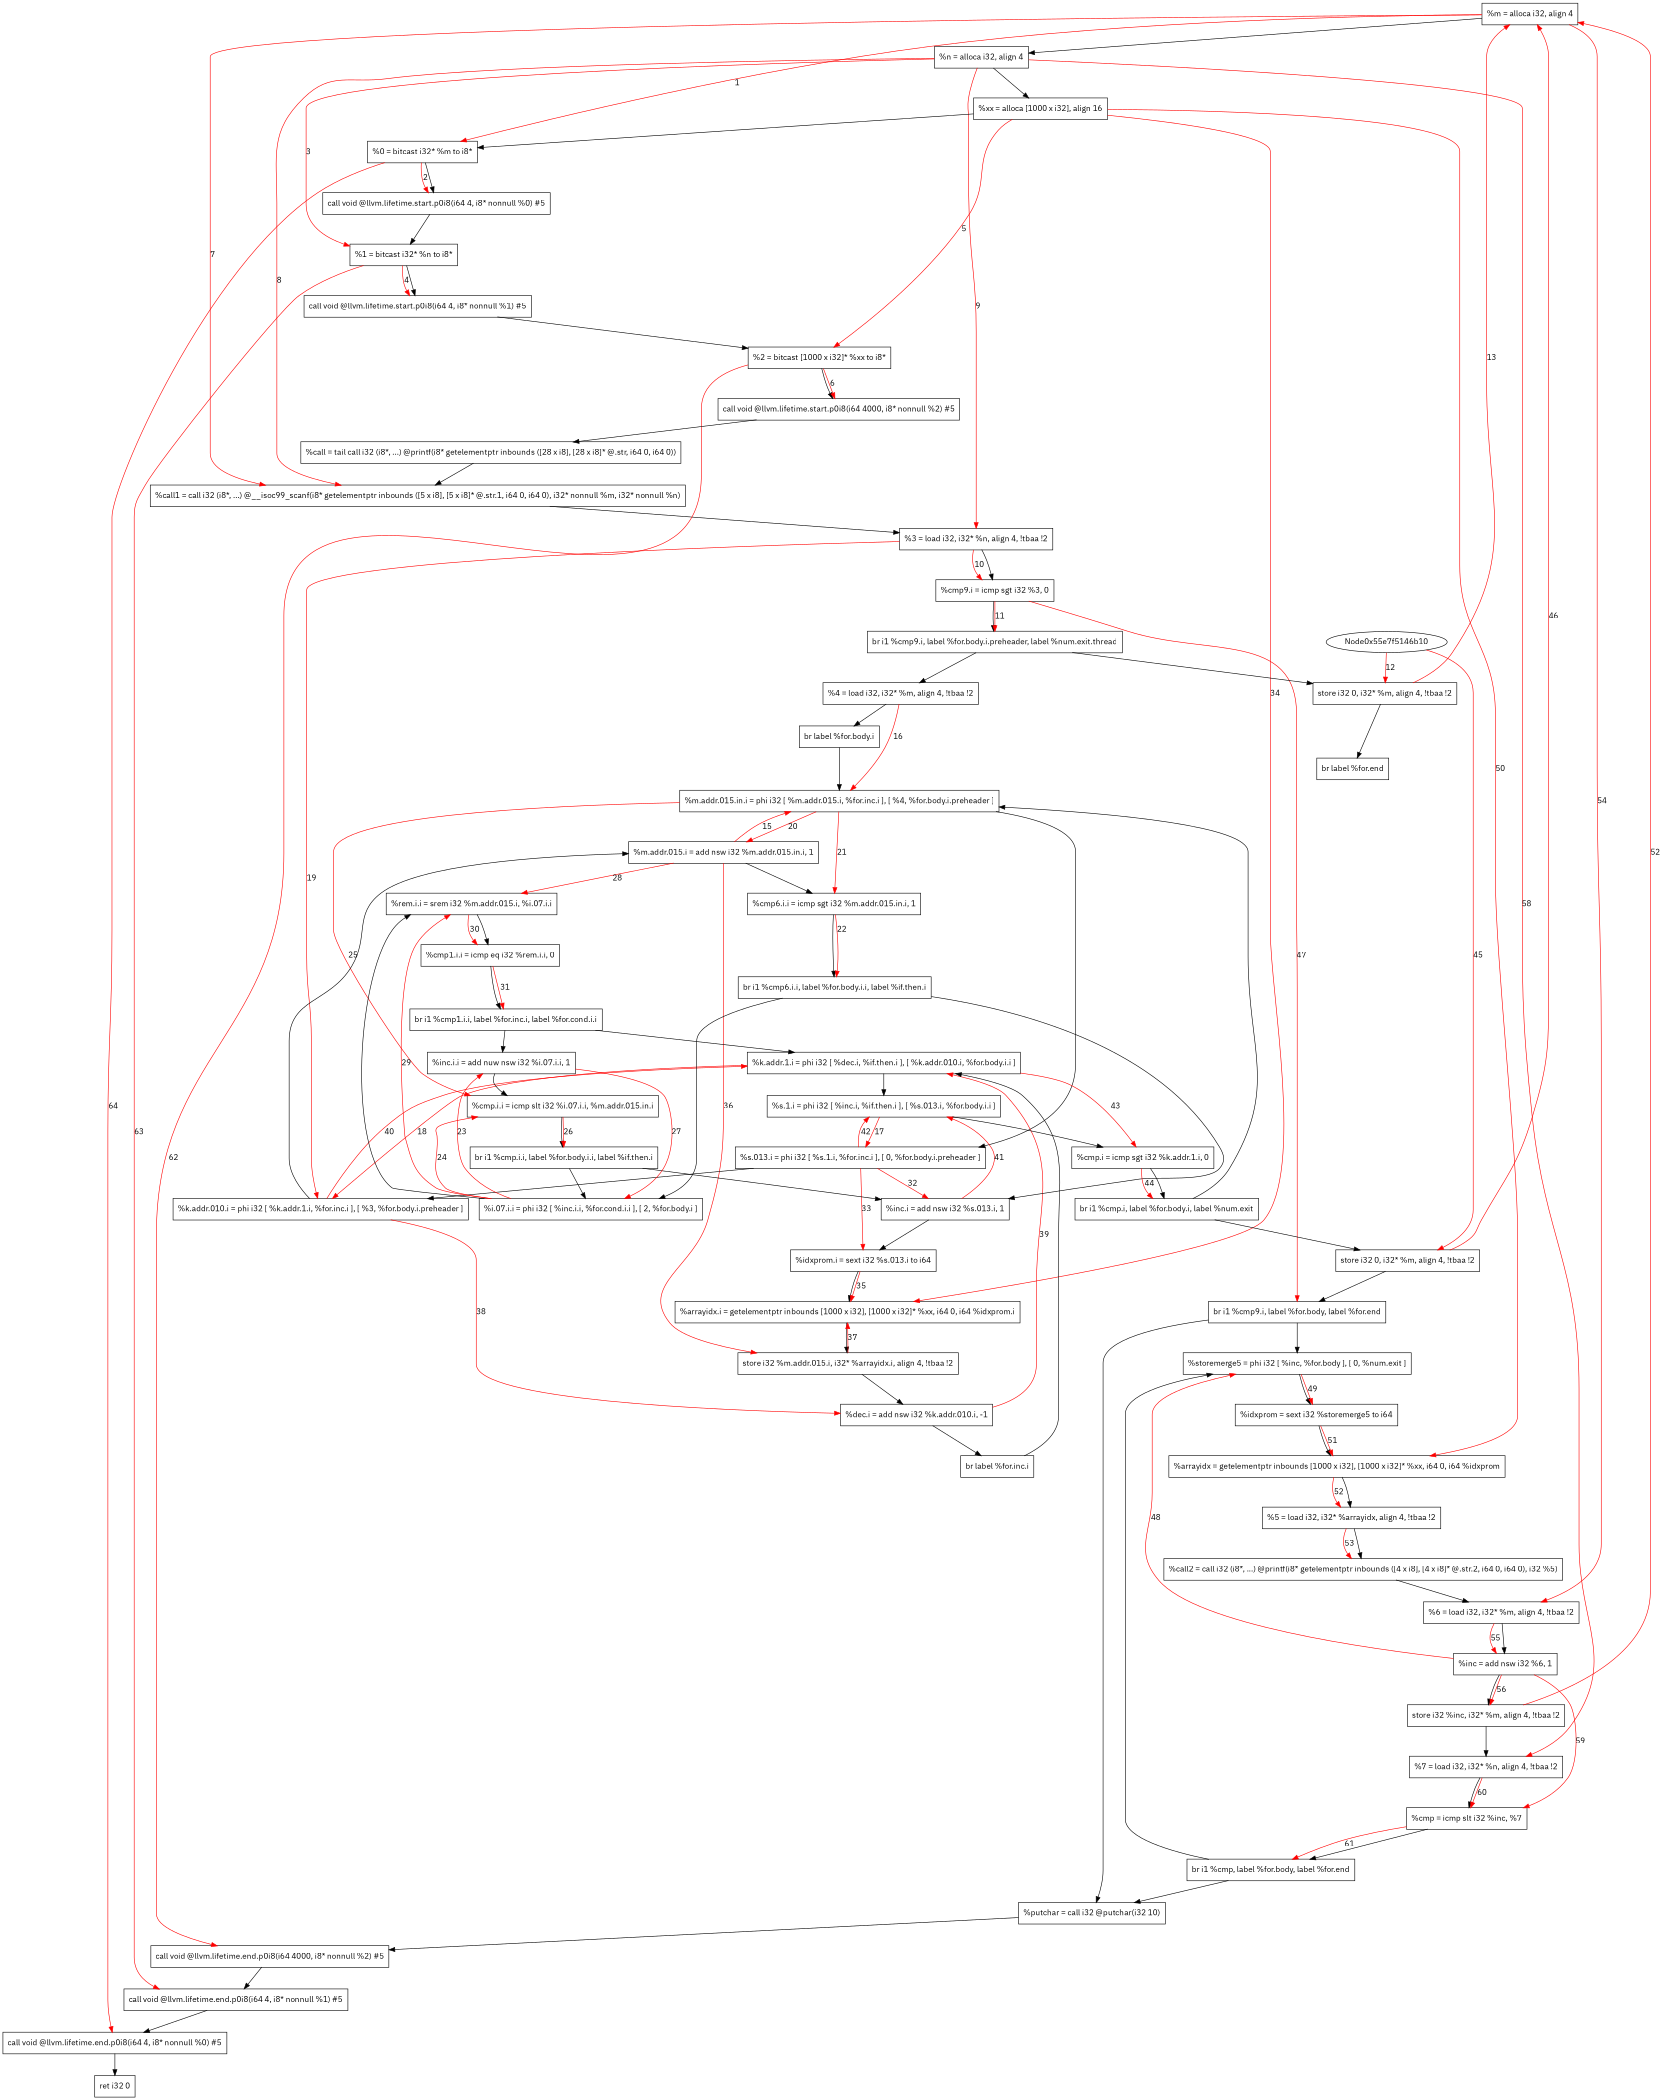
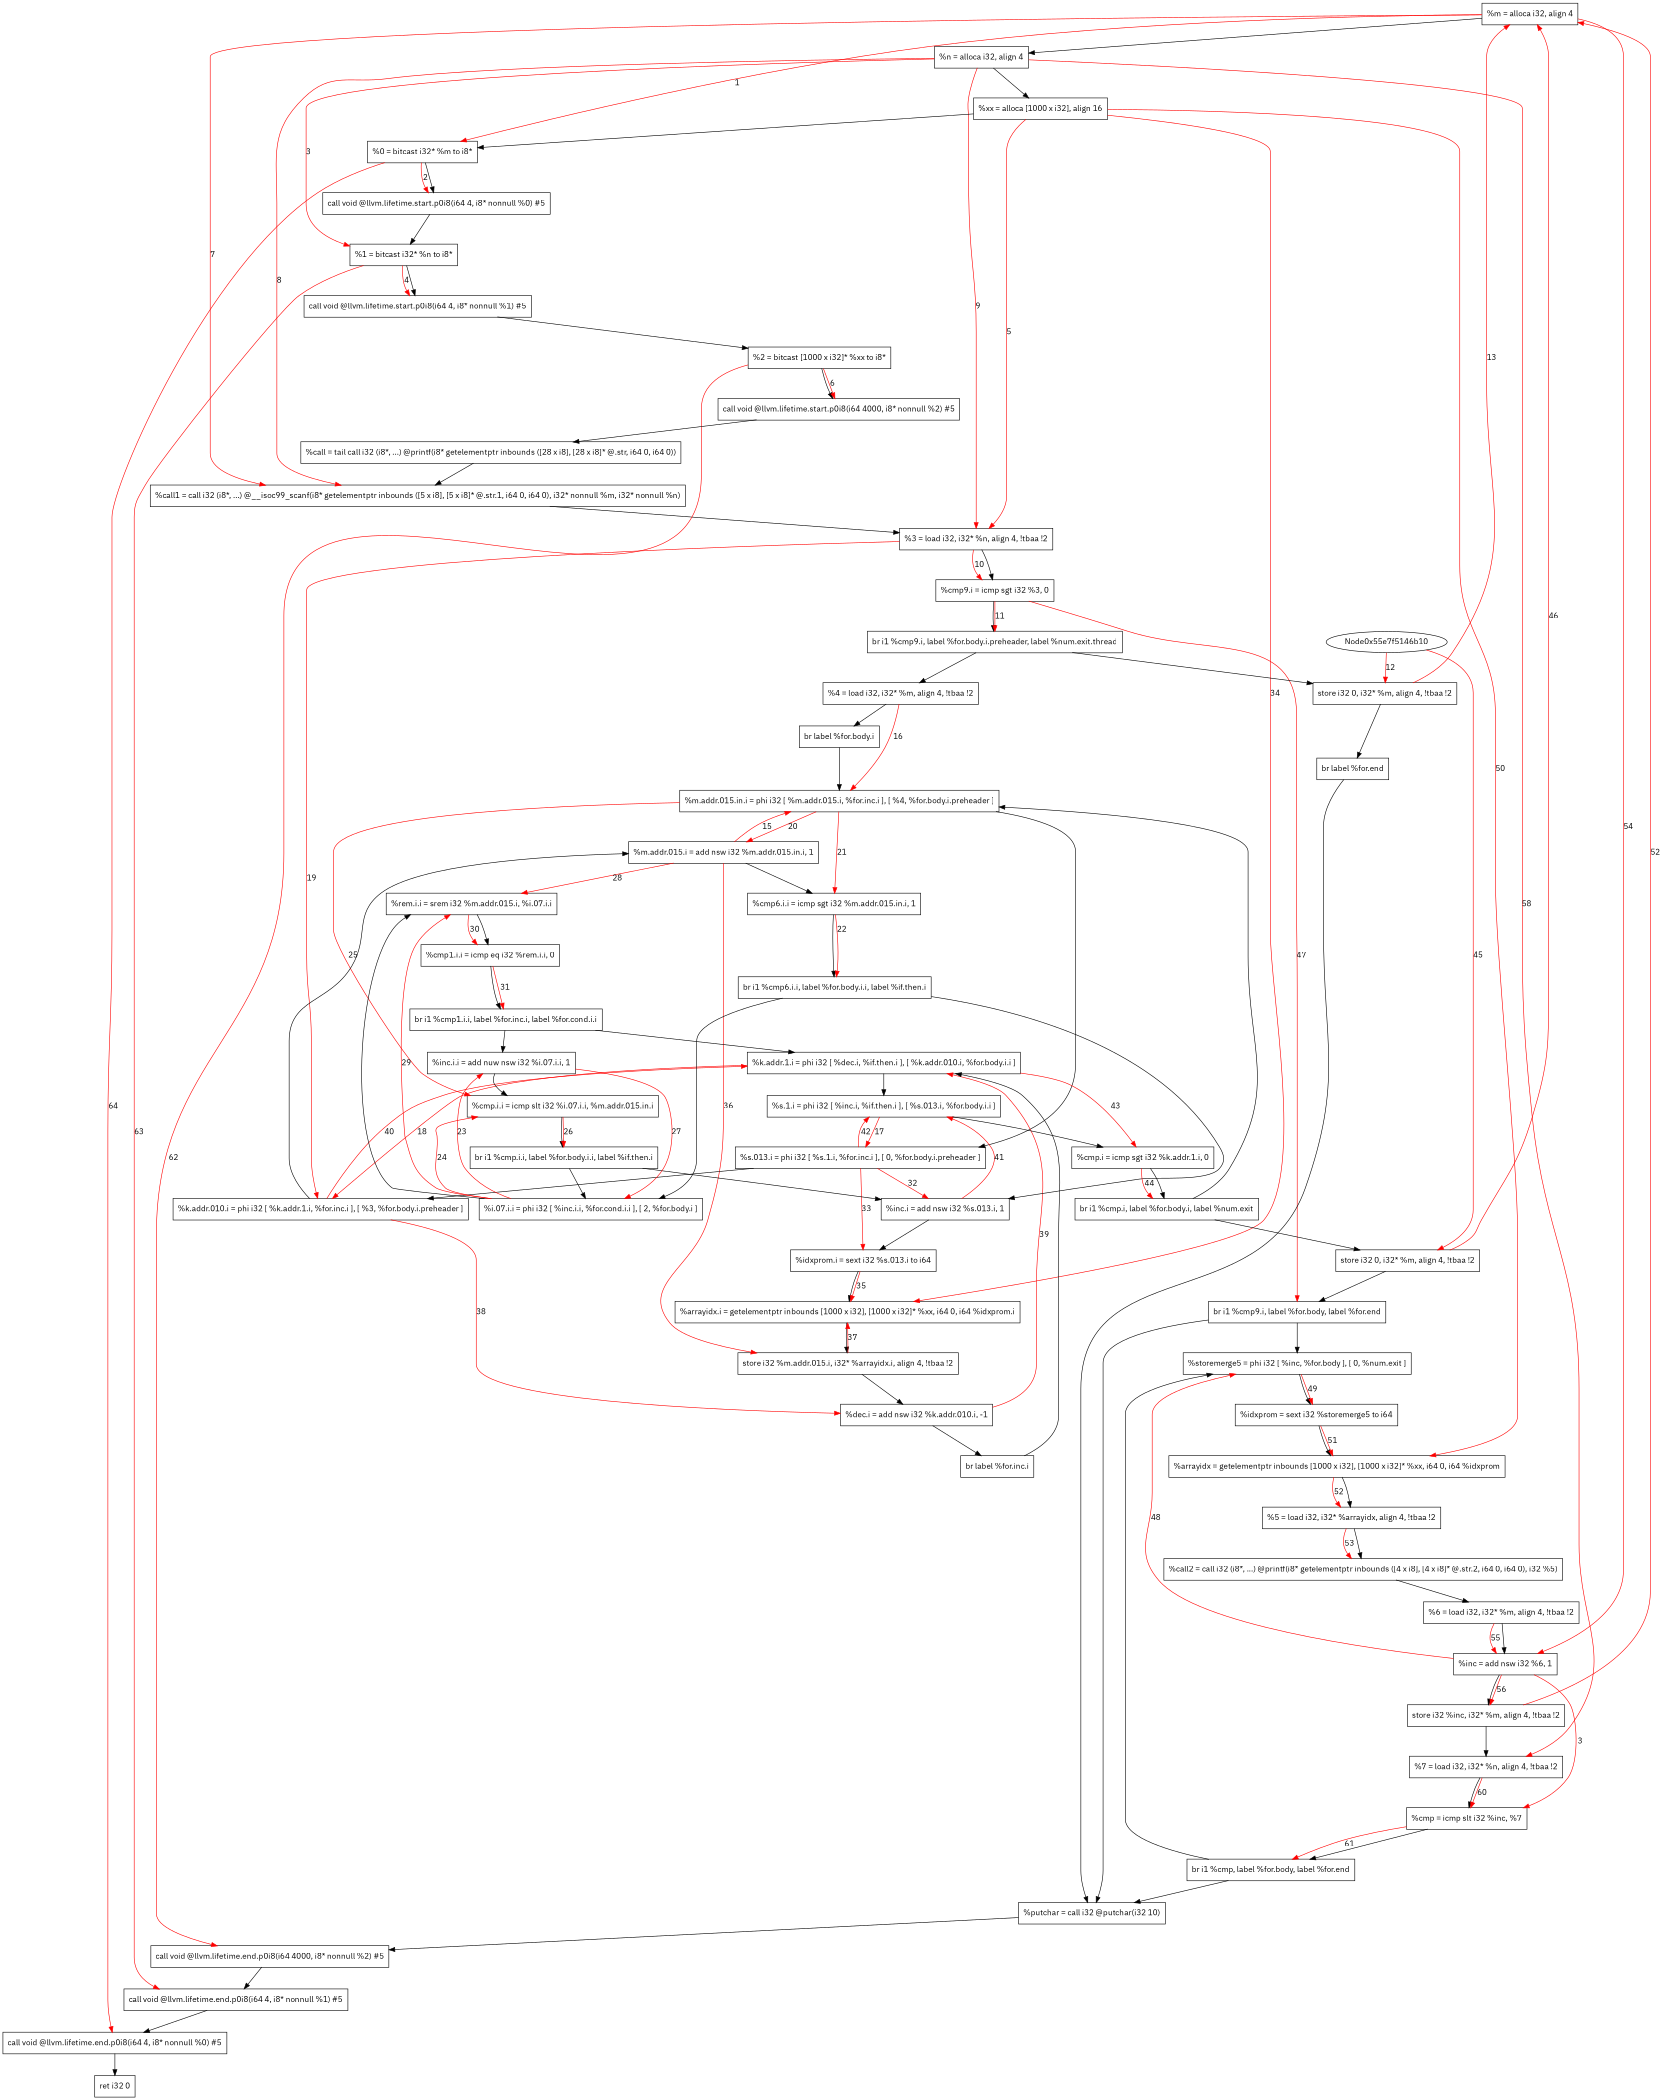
(946, 245) -> (1007, 320)
(1597, 819) -> (1623, 842)
none -> (1141, 1300)
(1581, 1741) -> (1581, 1741)
